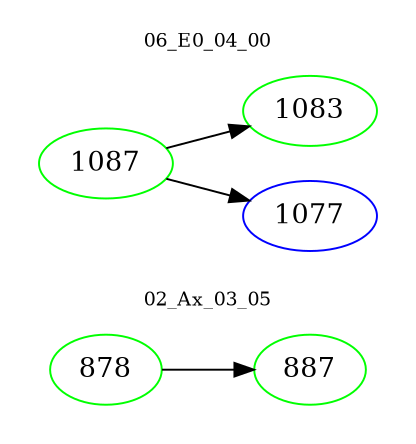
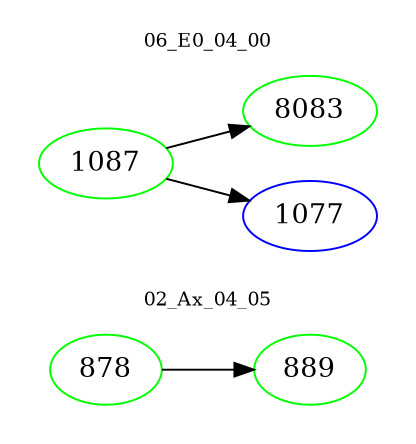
(310, 111) -> (310, 111)
(208, 301) -> (208, 301)
(310, 370) -> (310, 370)
